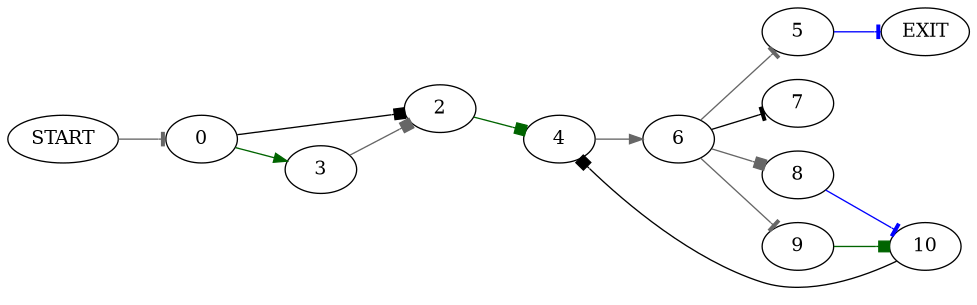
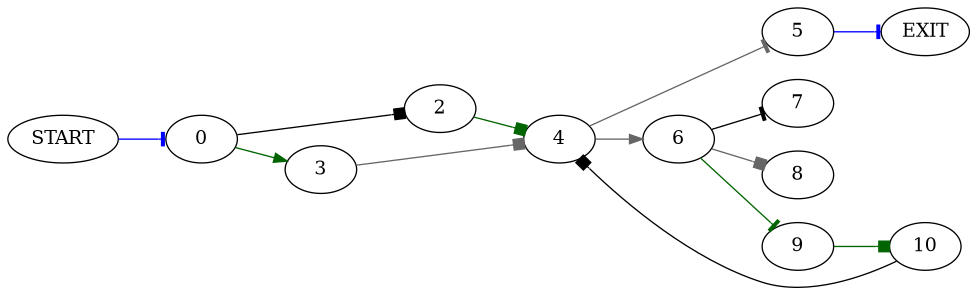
(736, 88) -> (676, 87)
(139, 139) -> (139, 139)
(375, 142) -> (434, 155)
(736, 190) -> (736, 190)
(859, 209) -> none
